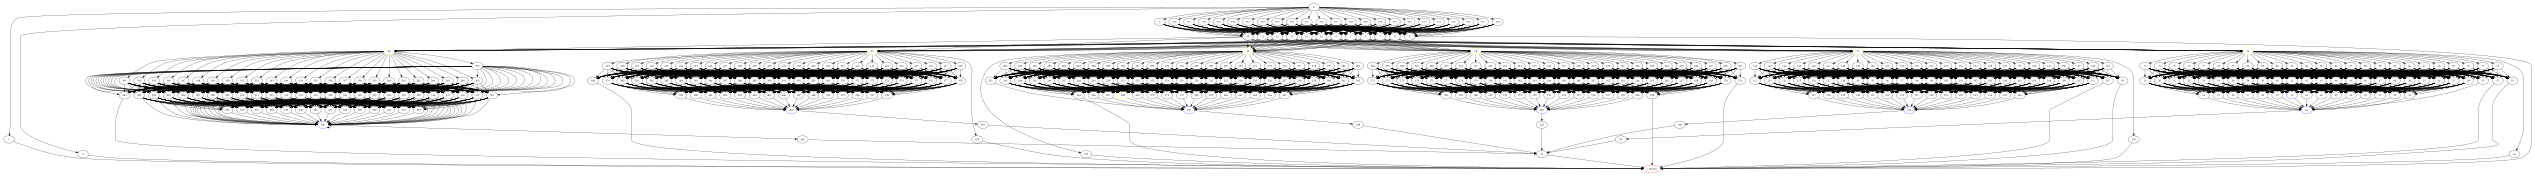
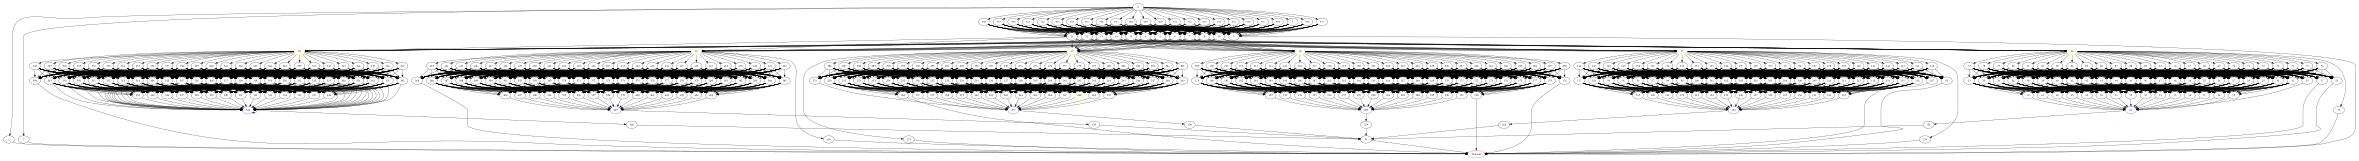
(477, 72) -> (188, 73)
